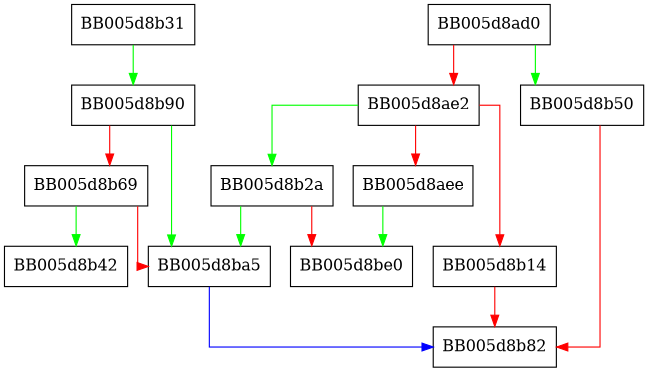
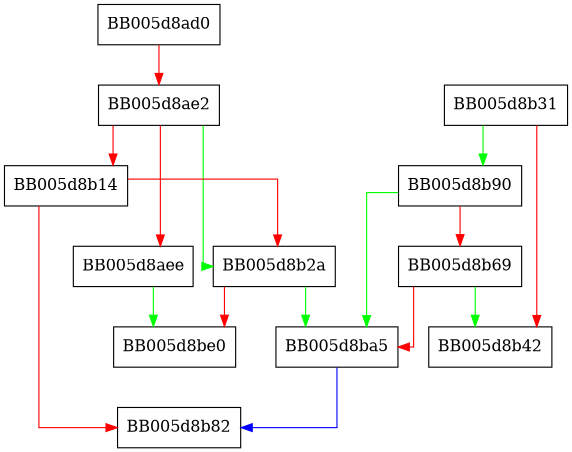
(582, 105) -> none
none -> (231, 179)
none -> (537, 220)
